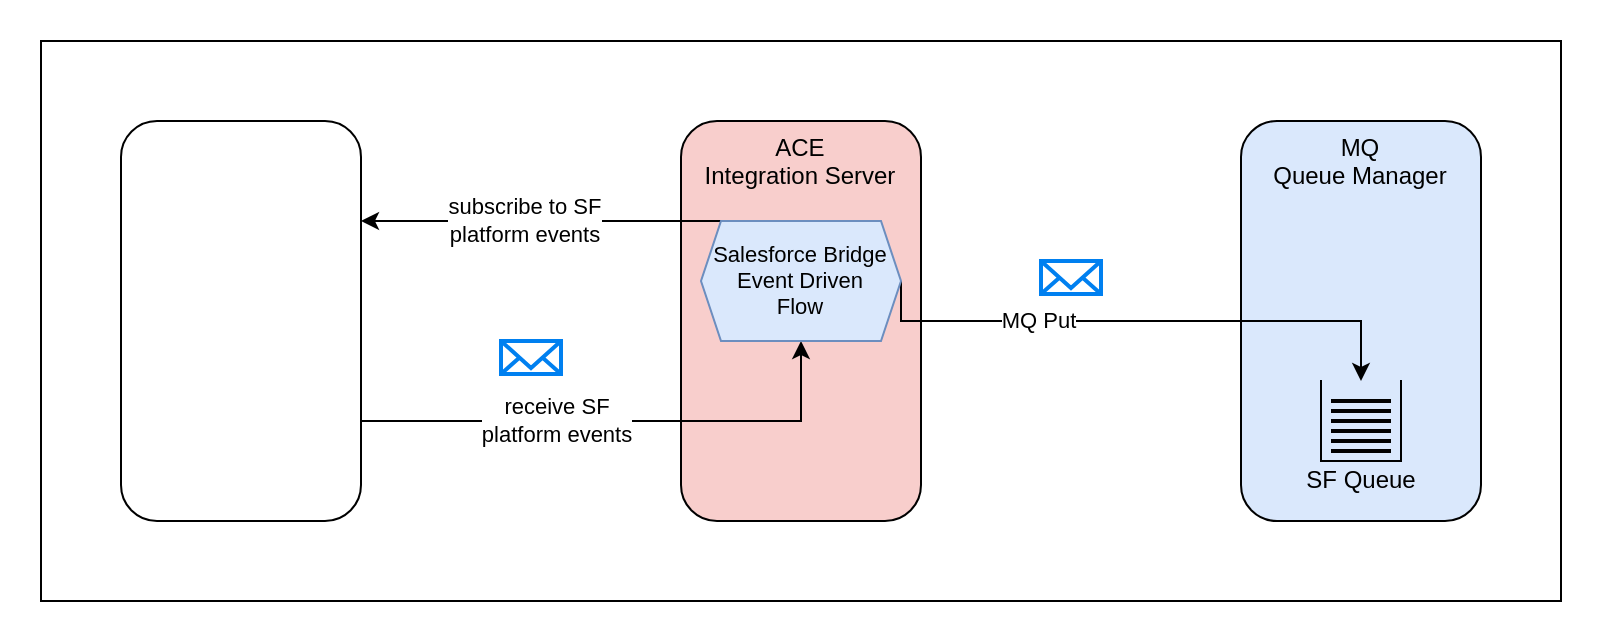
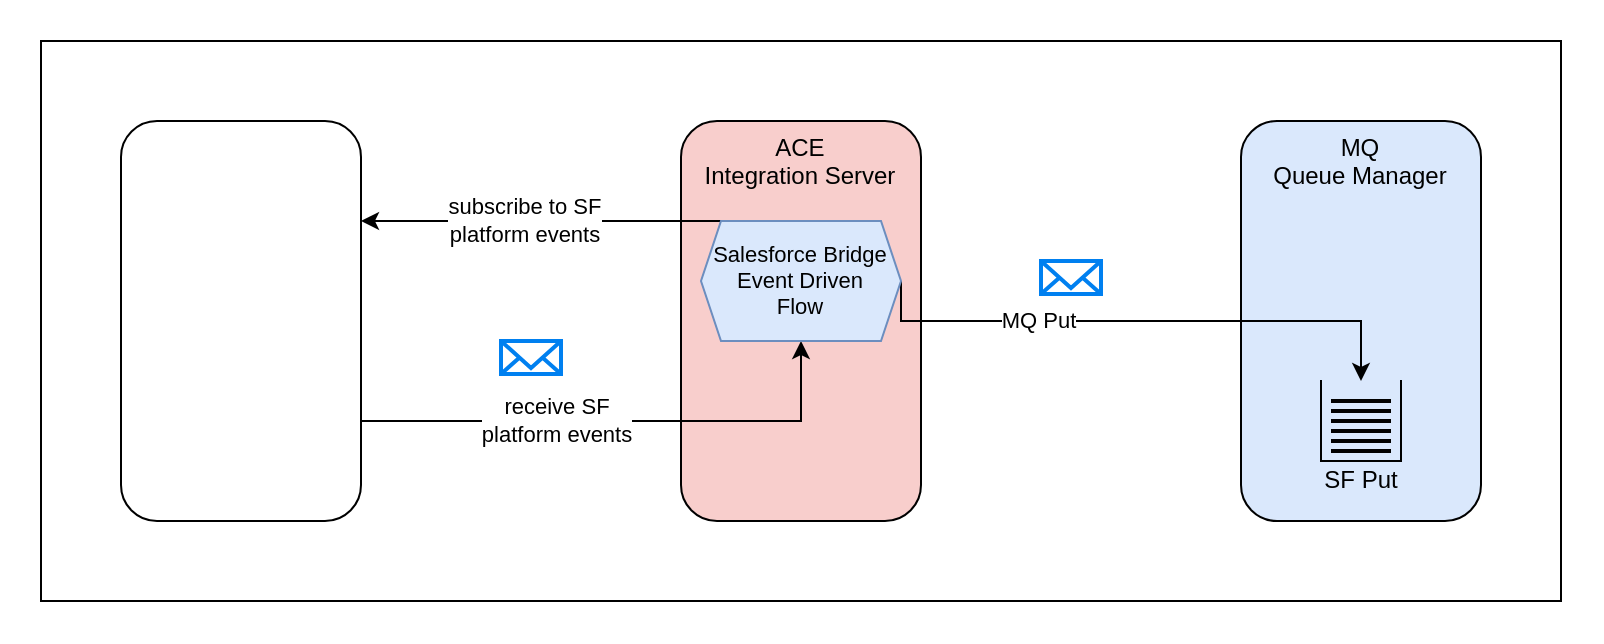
(1362, 481) -> (1362, 481)
